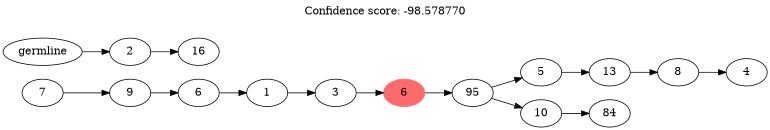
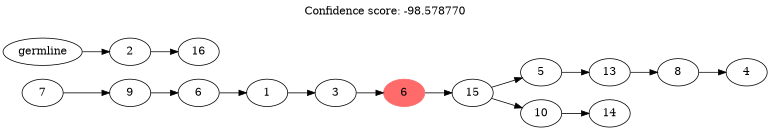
(473, 93) -> (473, 93)
(610, 113) -> (610, 113)
